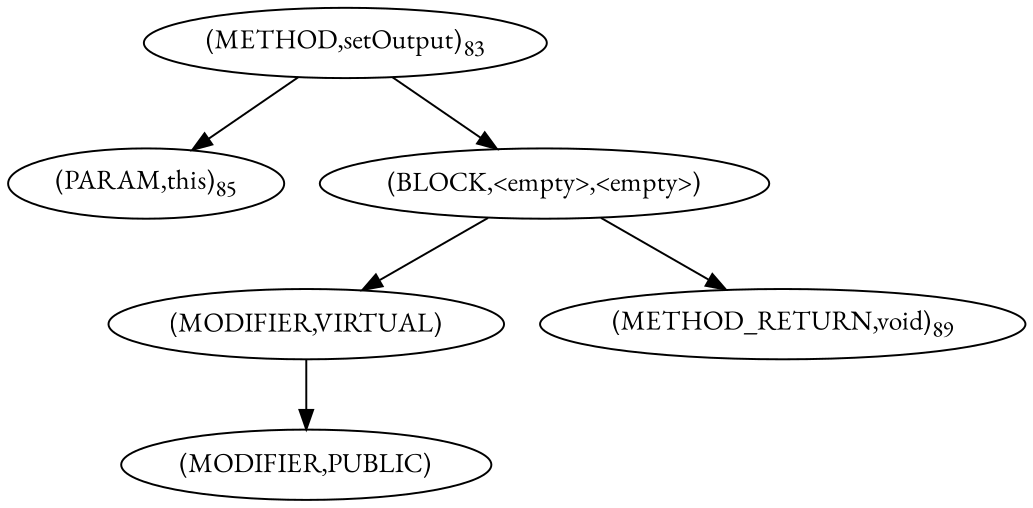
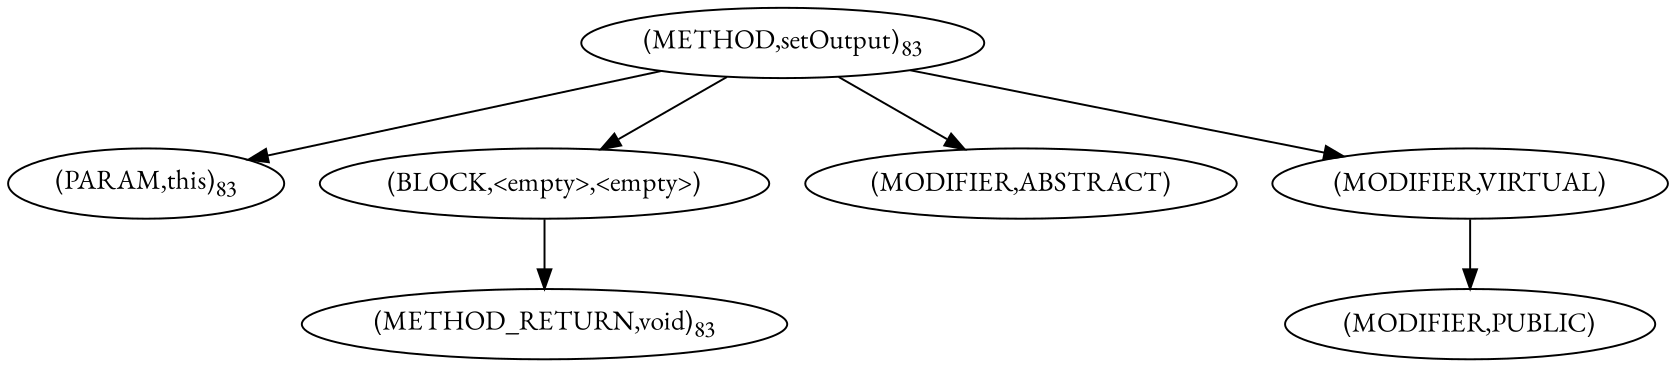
(226, 181) -> (226, 181)
none -> (1021, 184)
(434, 249) -> (1117, 111)
(943, 321) -> (705, 321)
